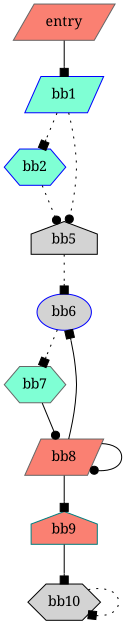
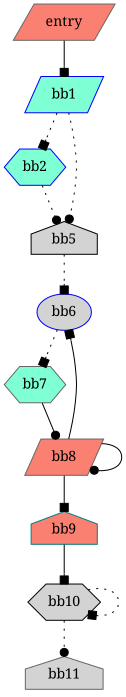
none -> (64, 675)
